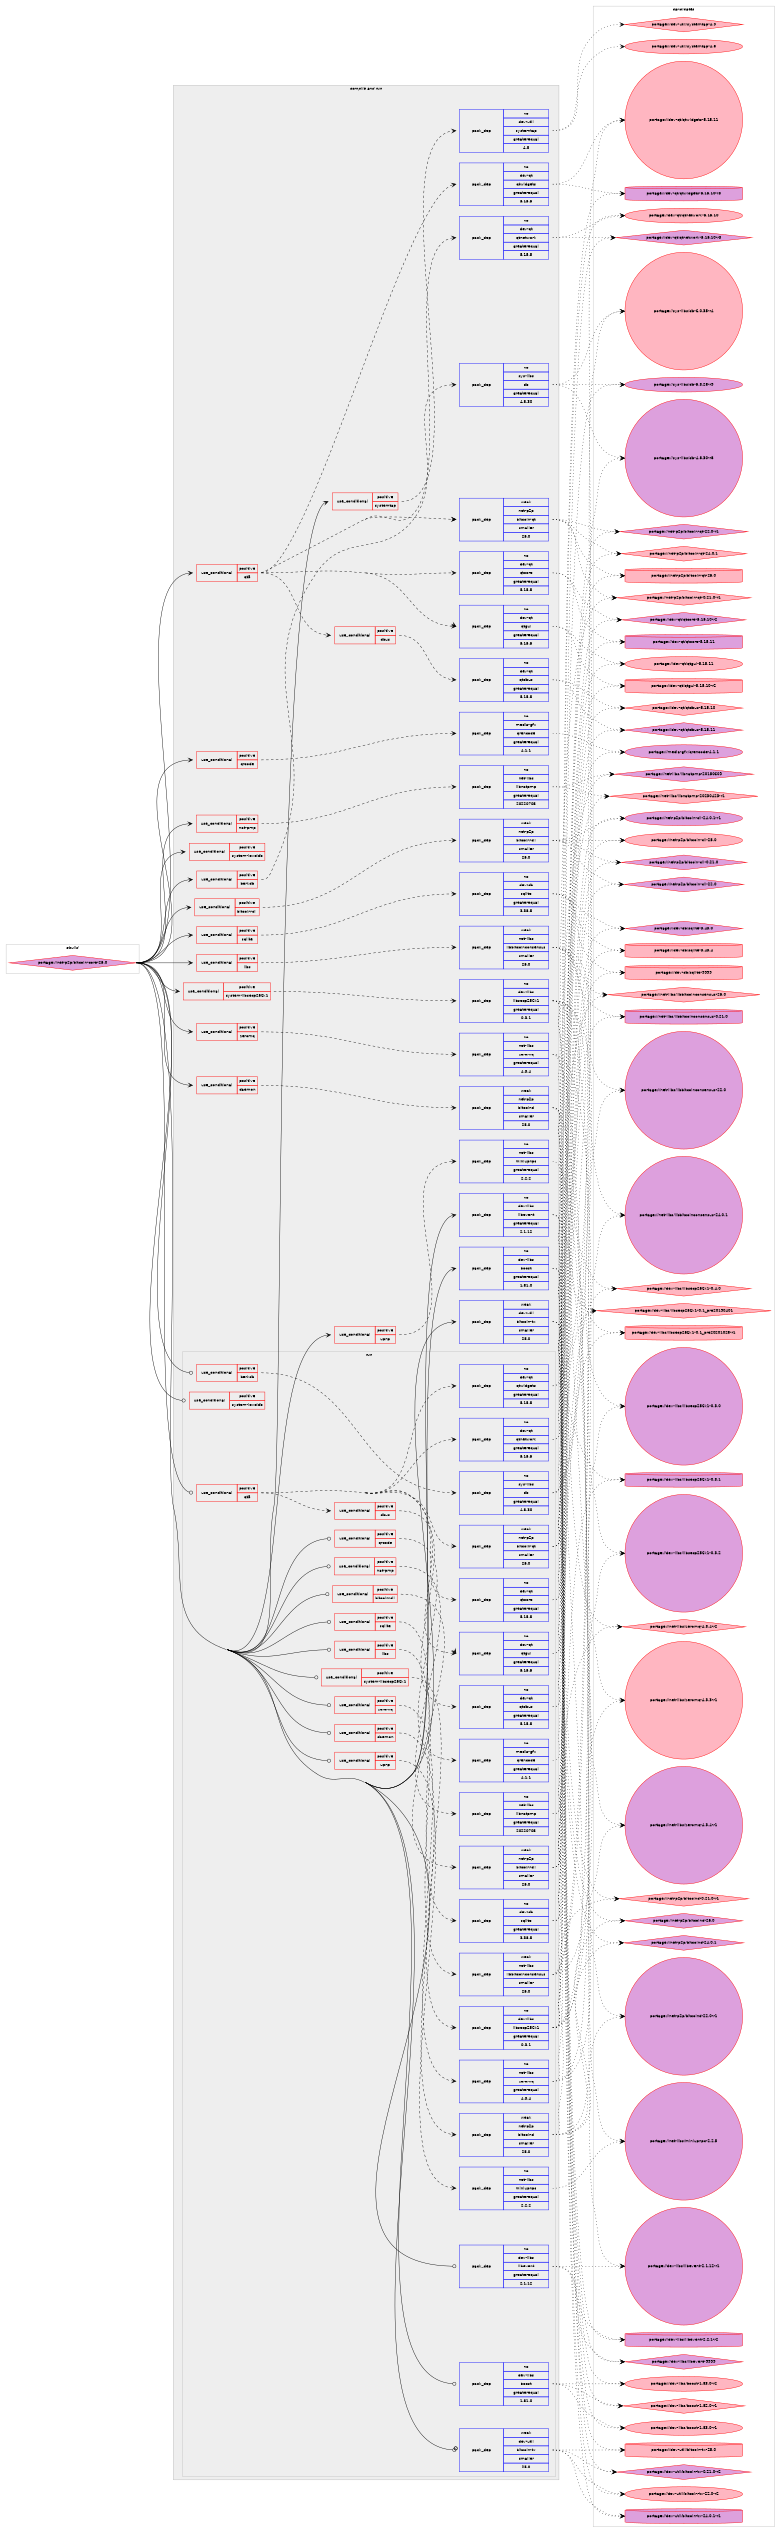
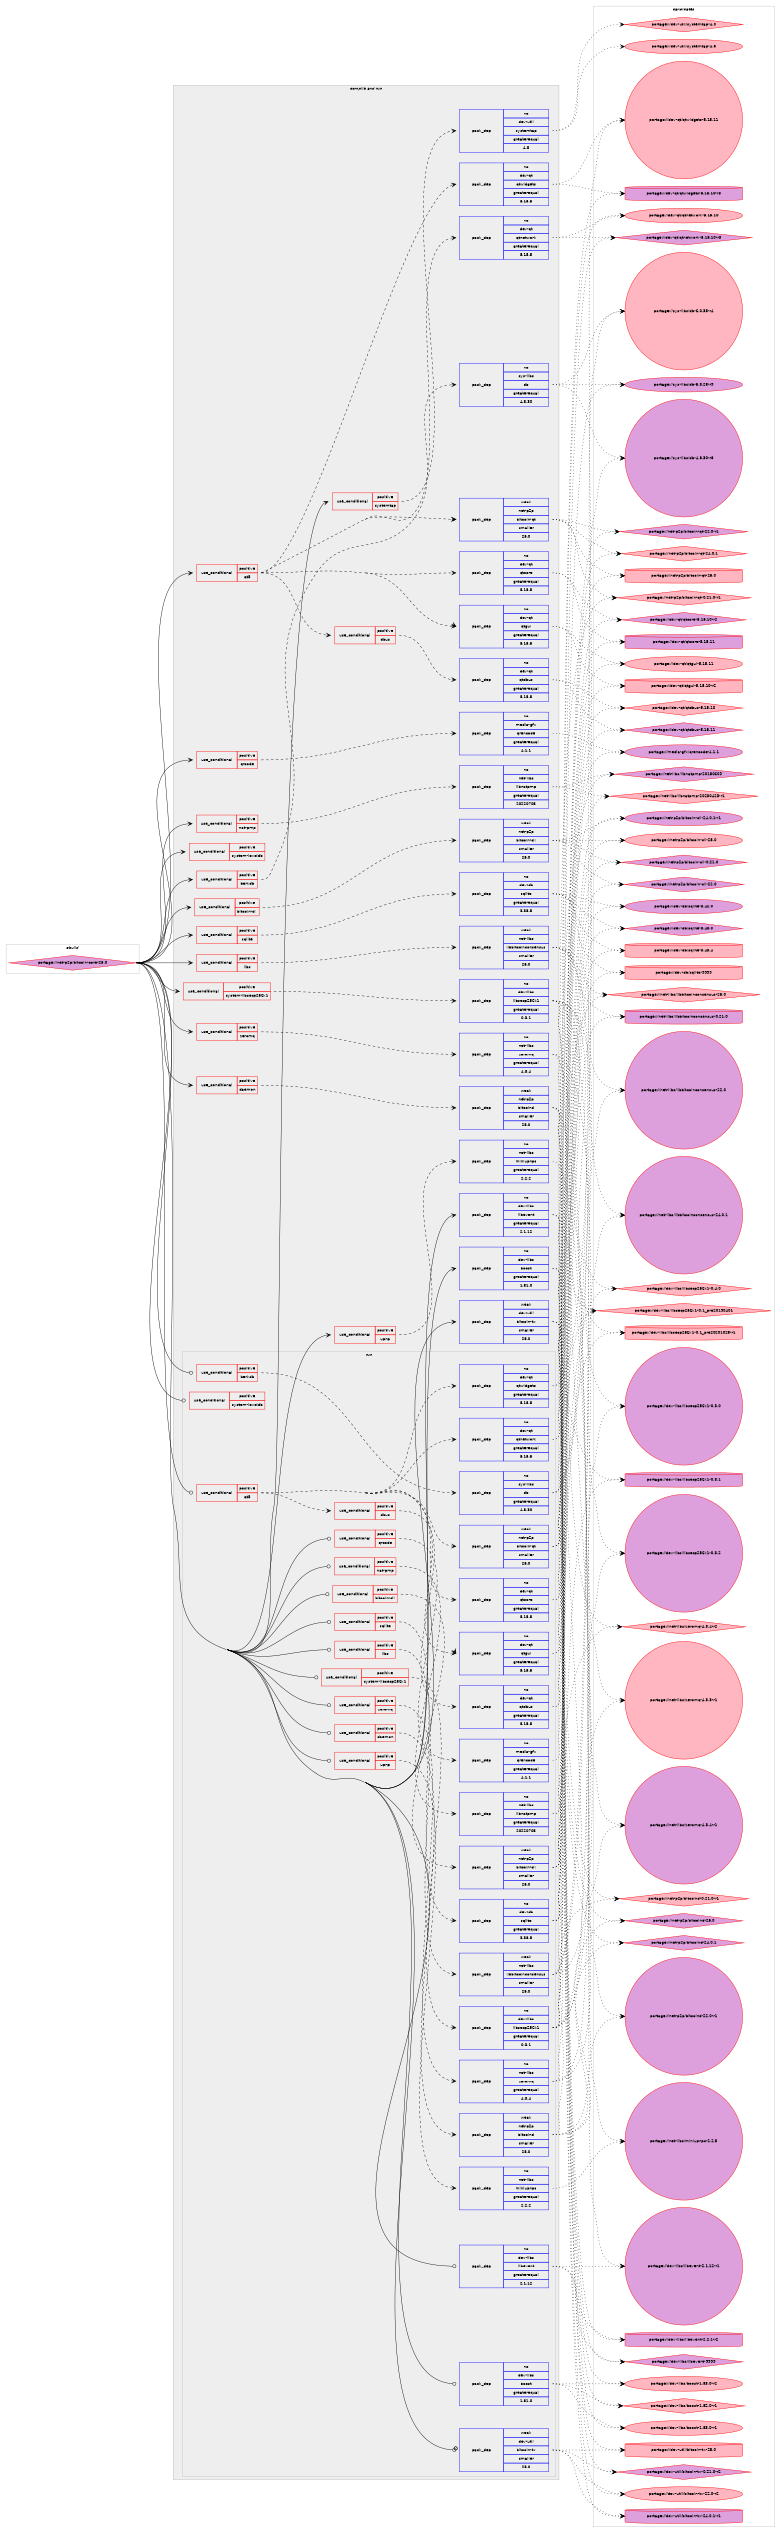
none -> (684, 906)
